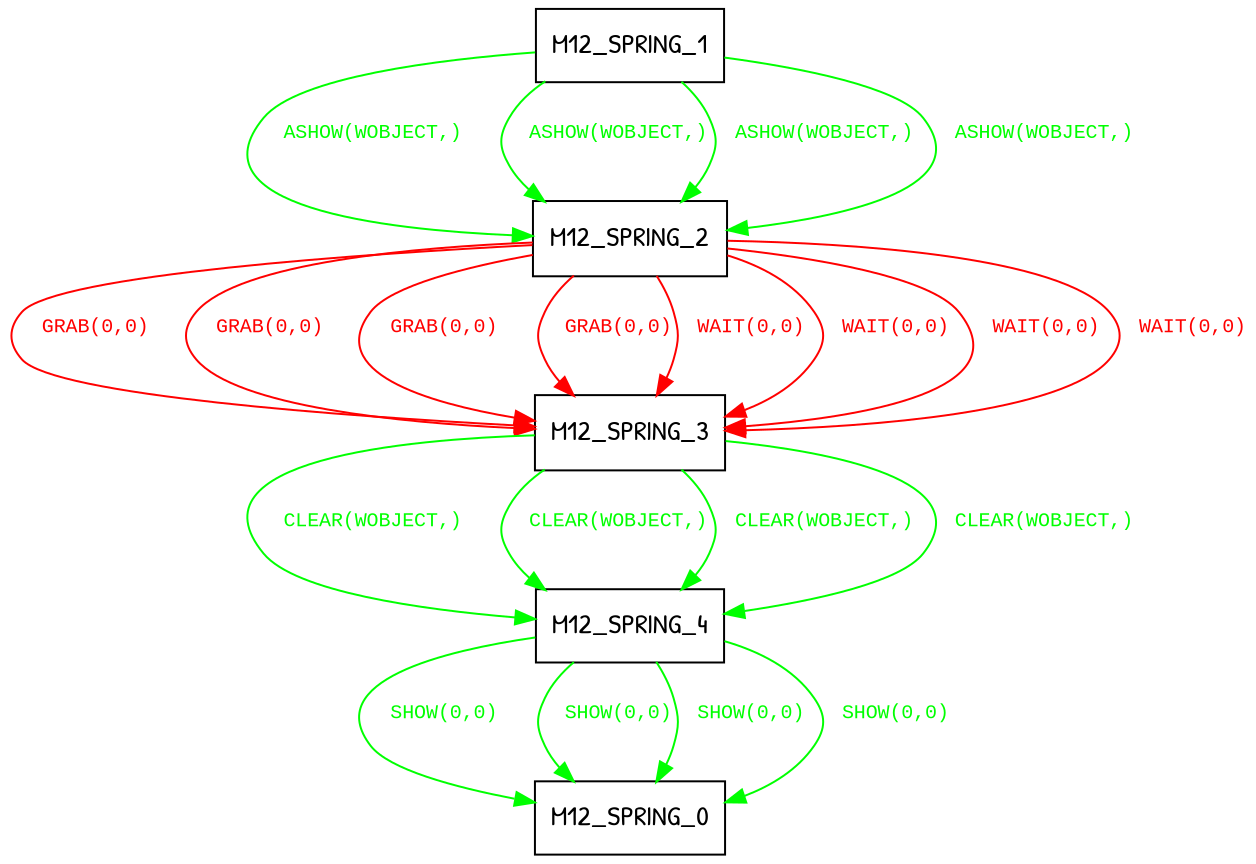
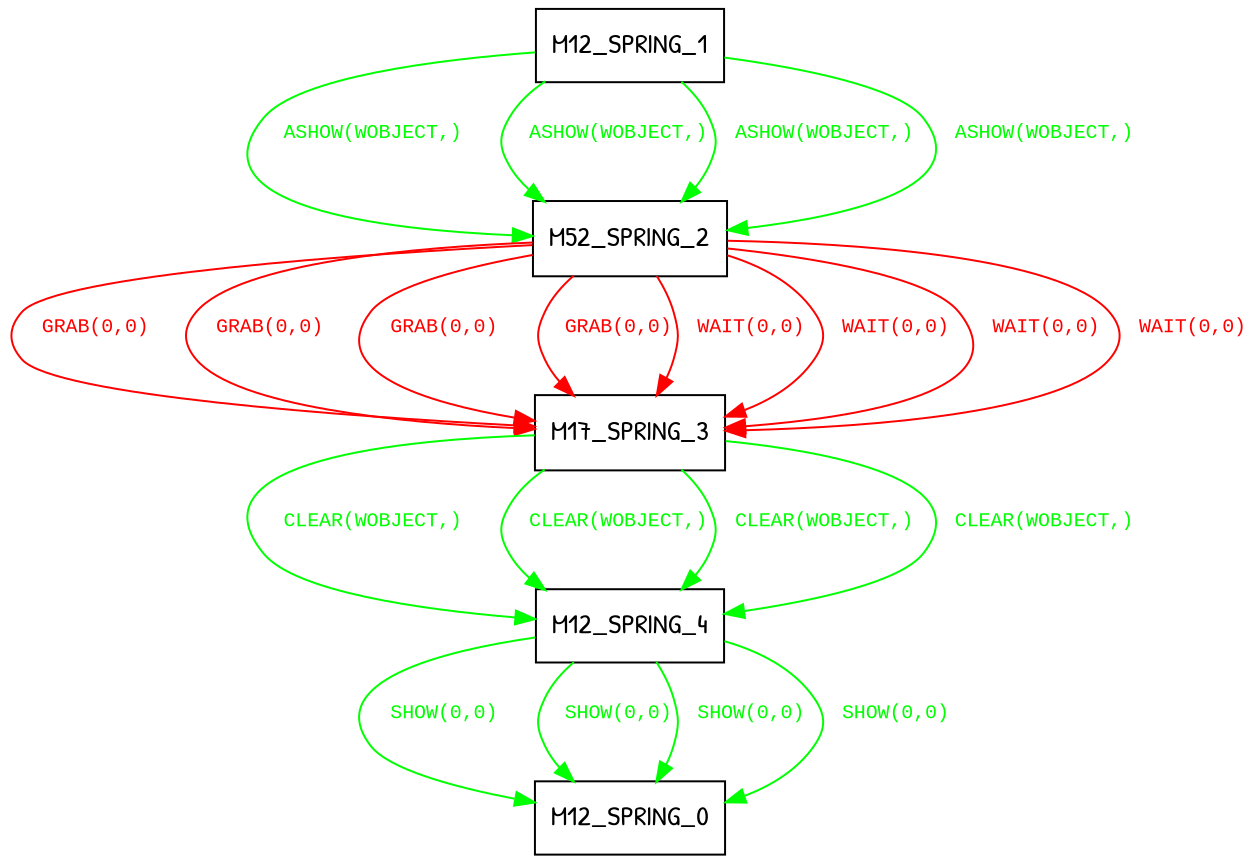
(630, 239) -> (630, 239)
(630, 433) -> (630, 433)
